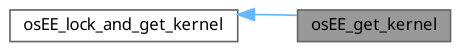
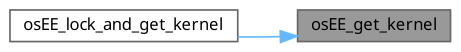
(276, 15) -> (259, 37)
